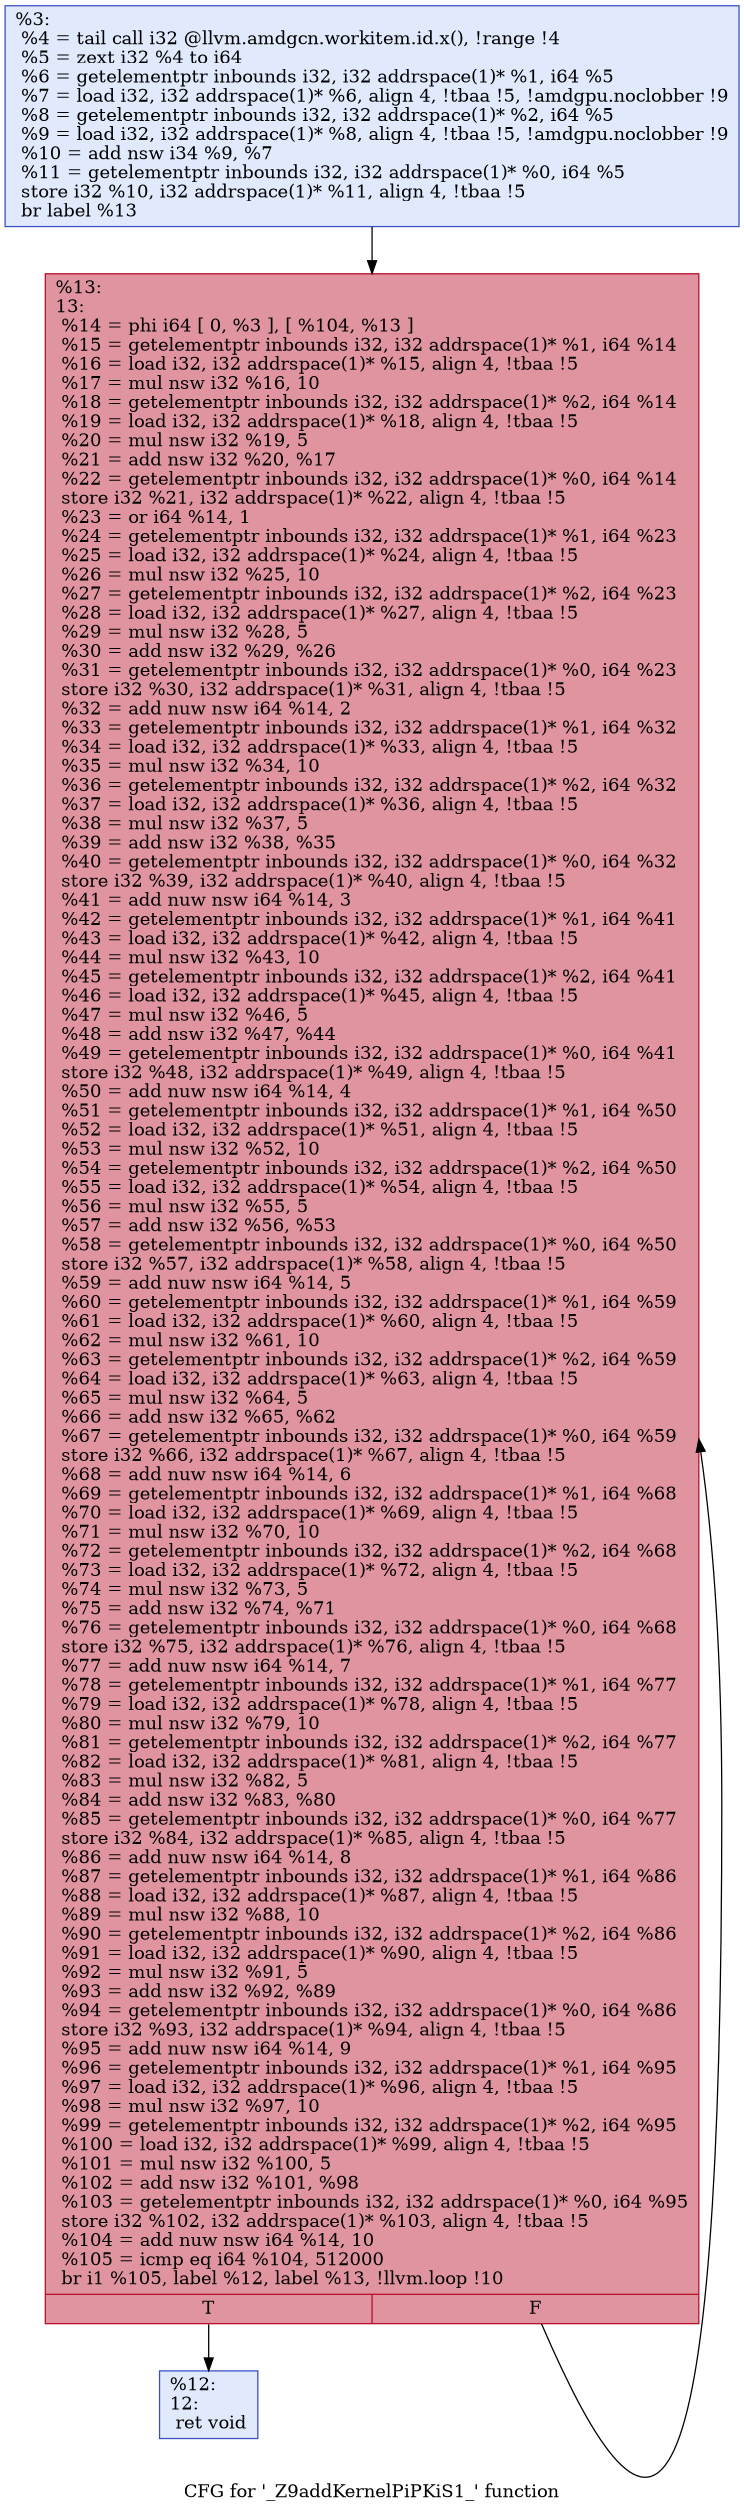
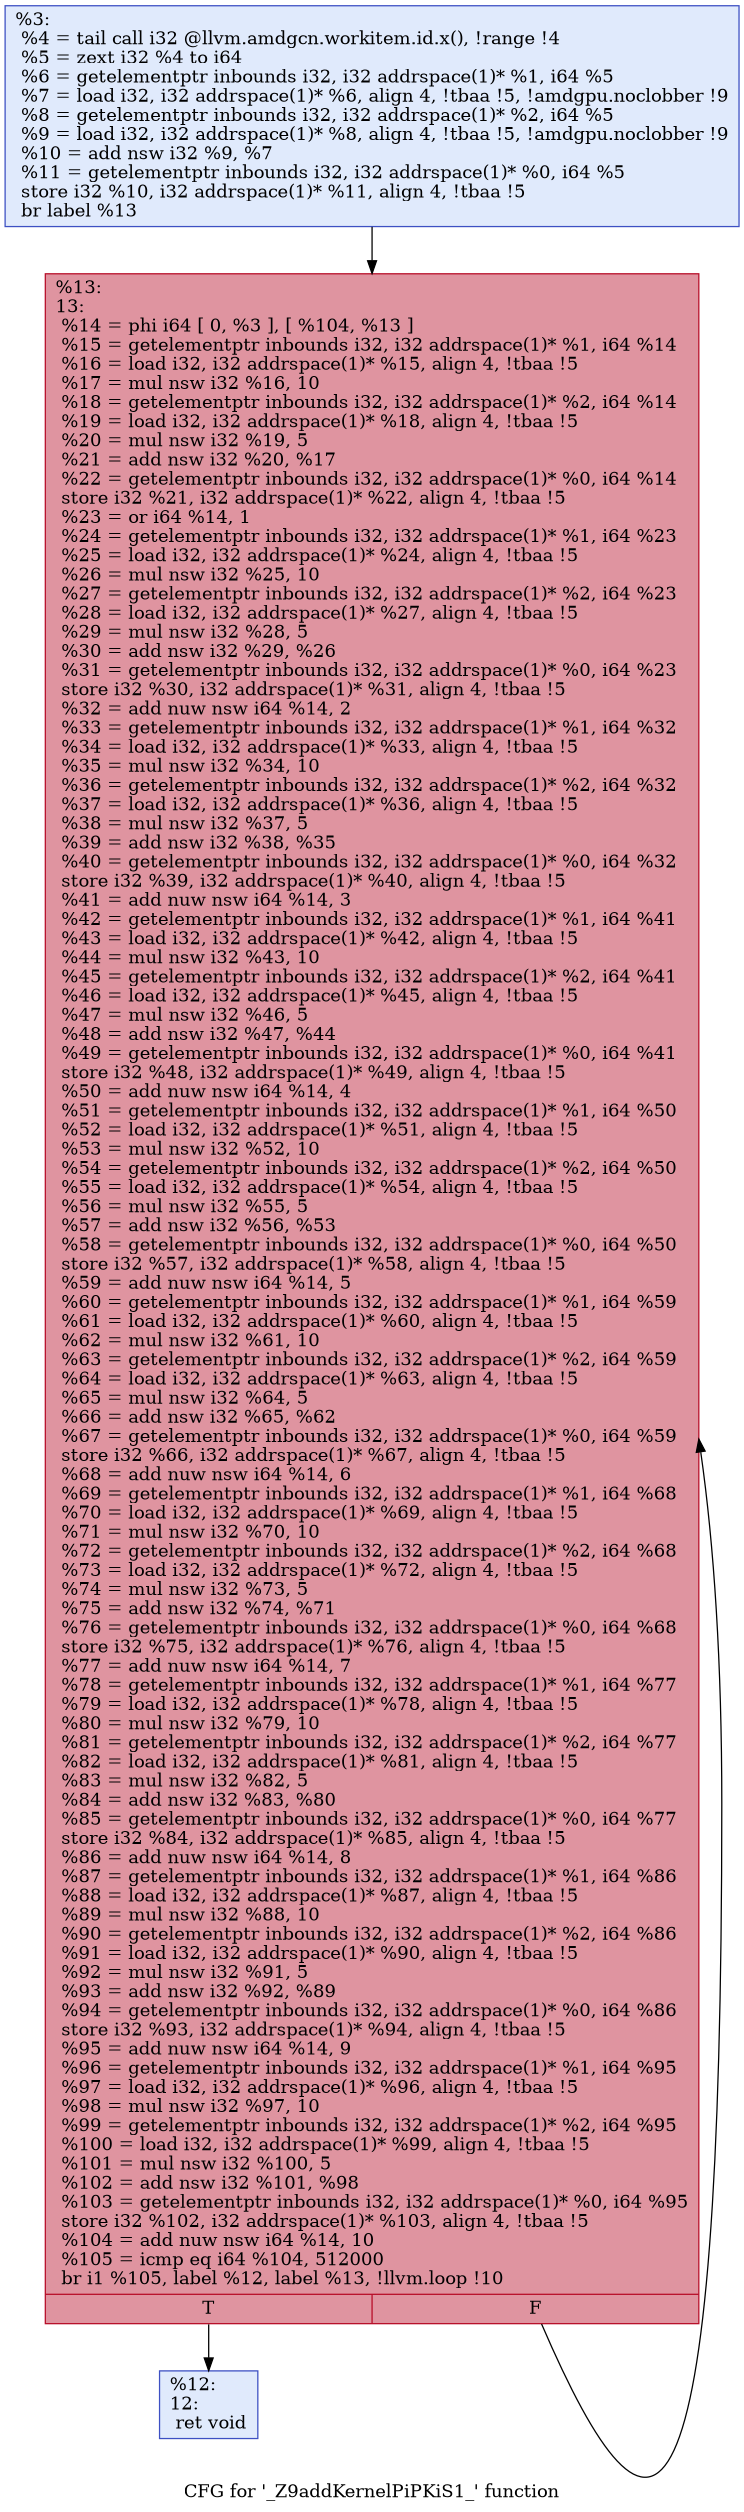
(144, 154) -> (144, 154)
